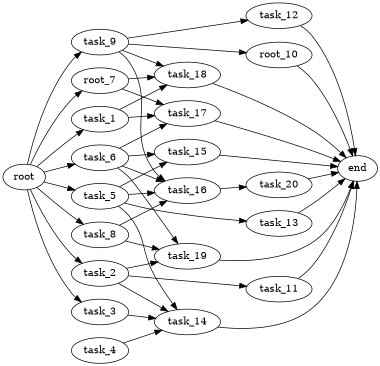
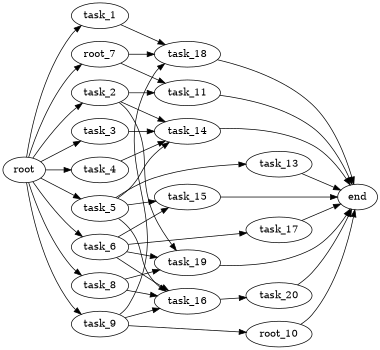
(279, 16) -> none
(136, 94) -> (140, 72)
(137, 117) -> none
none -> (55, 170)
